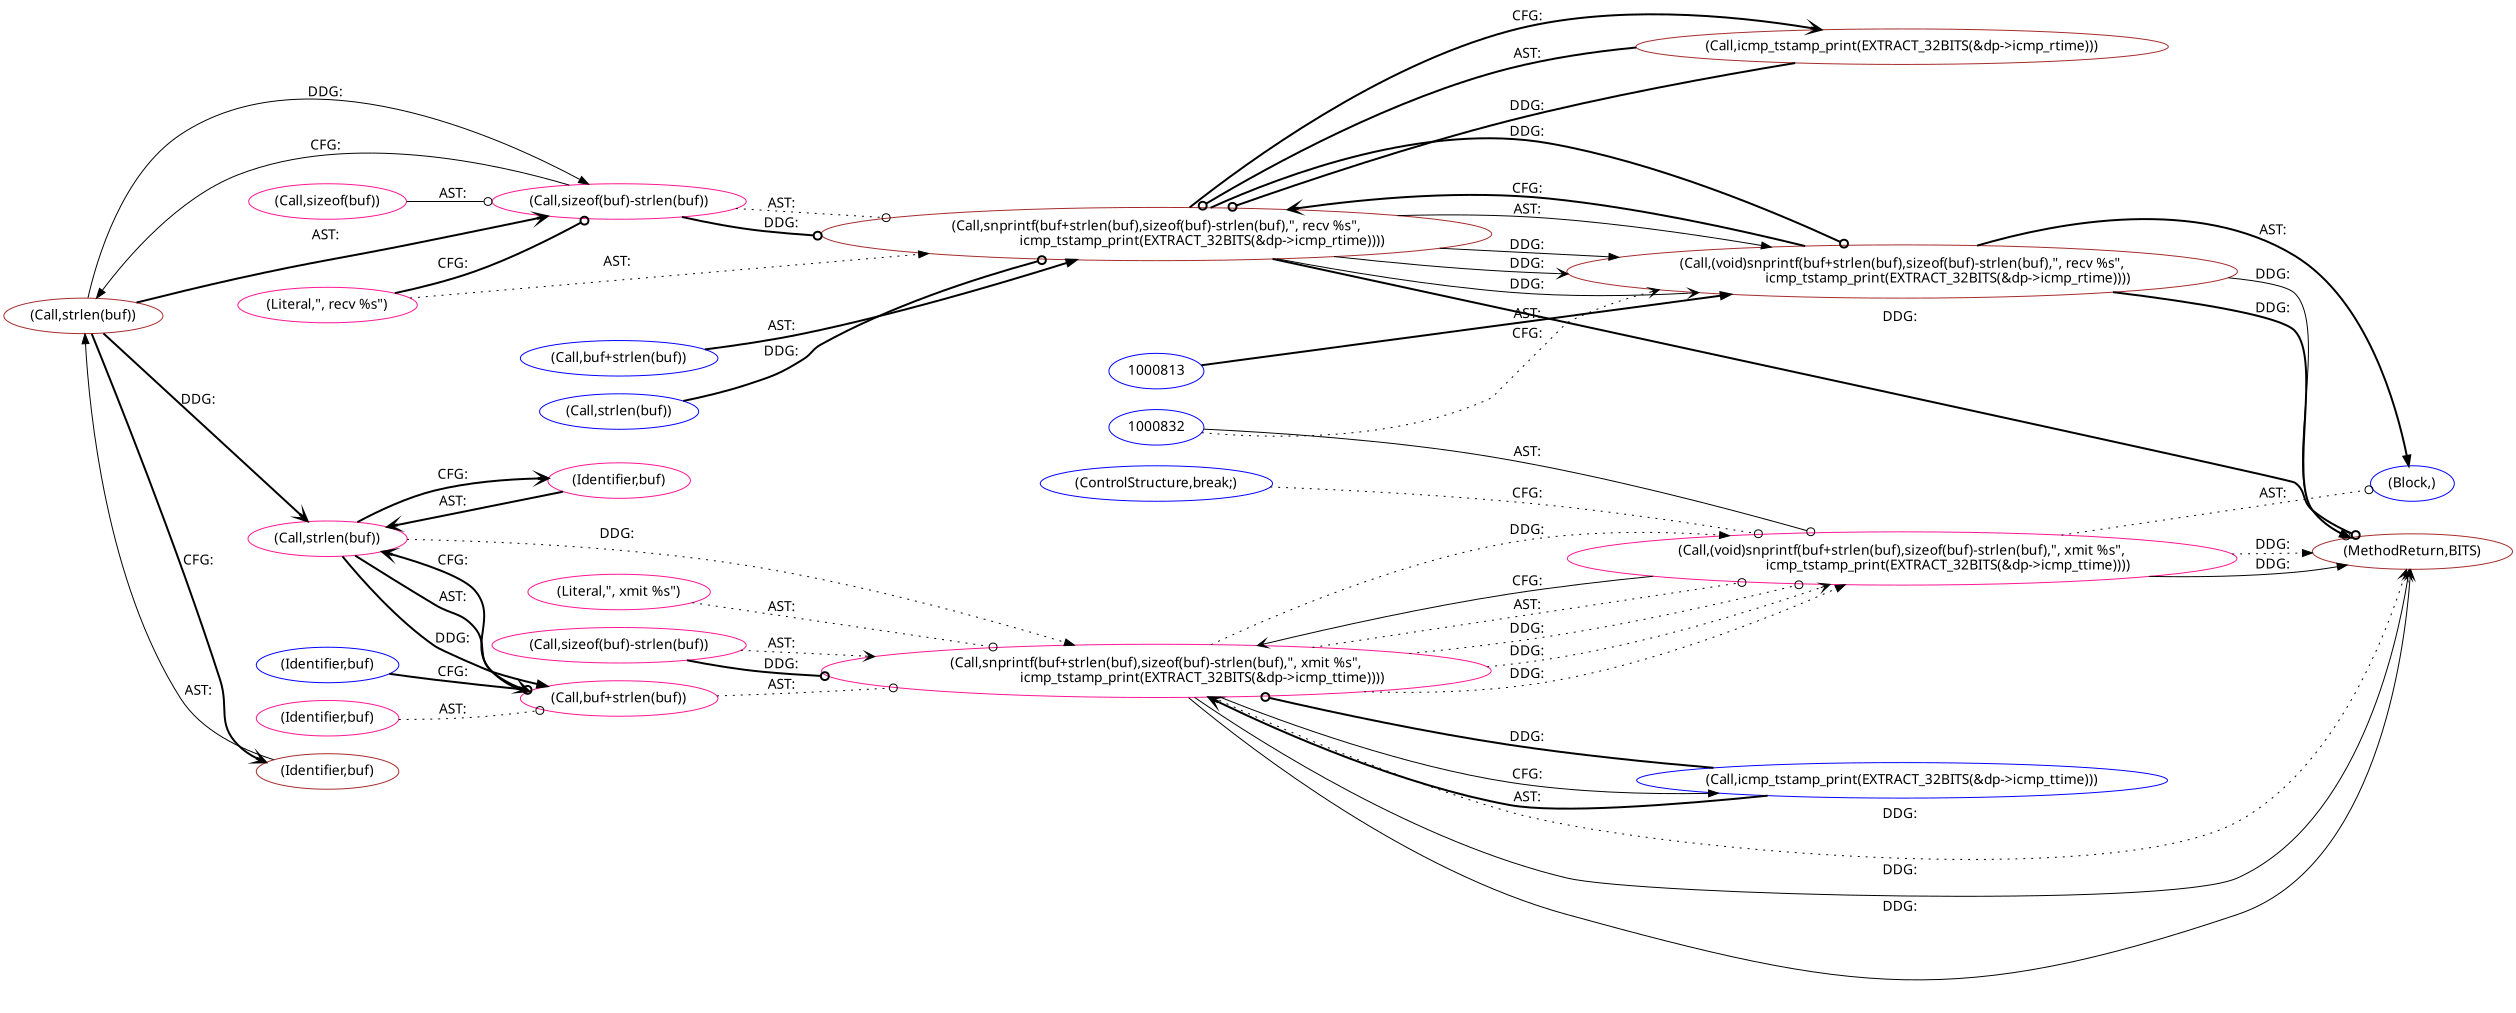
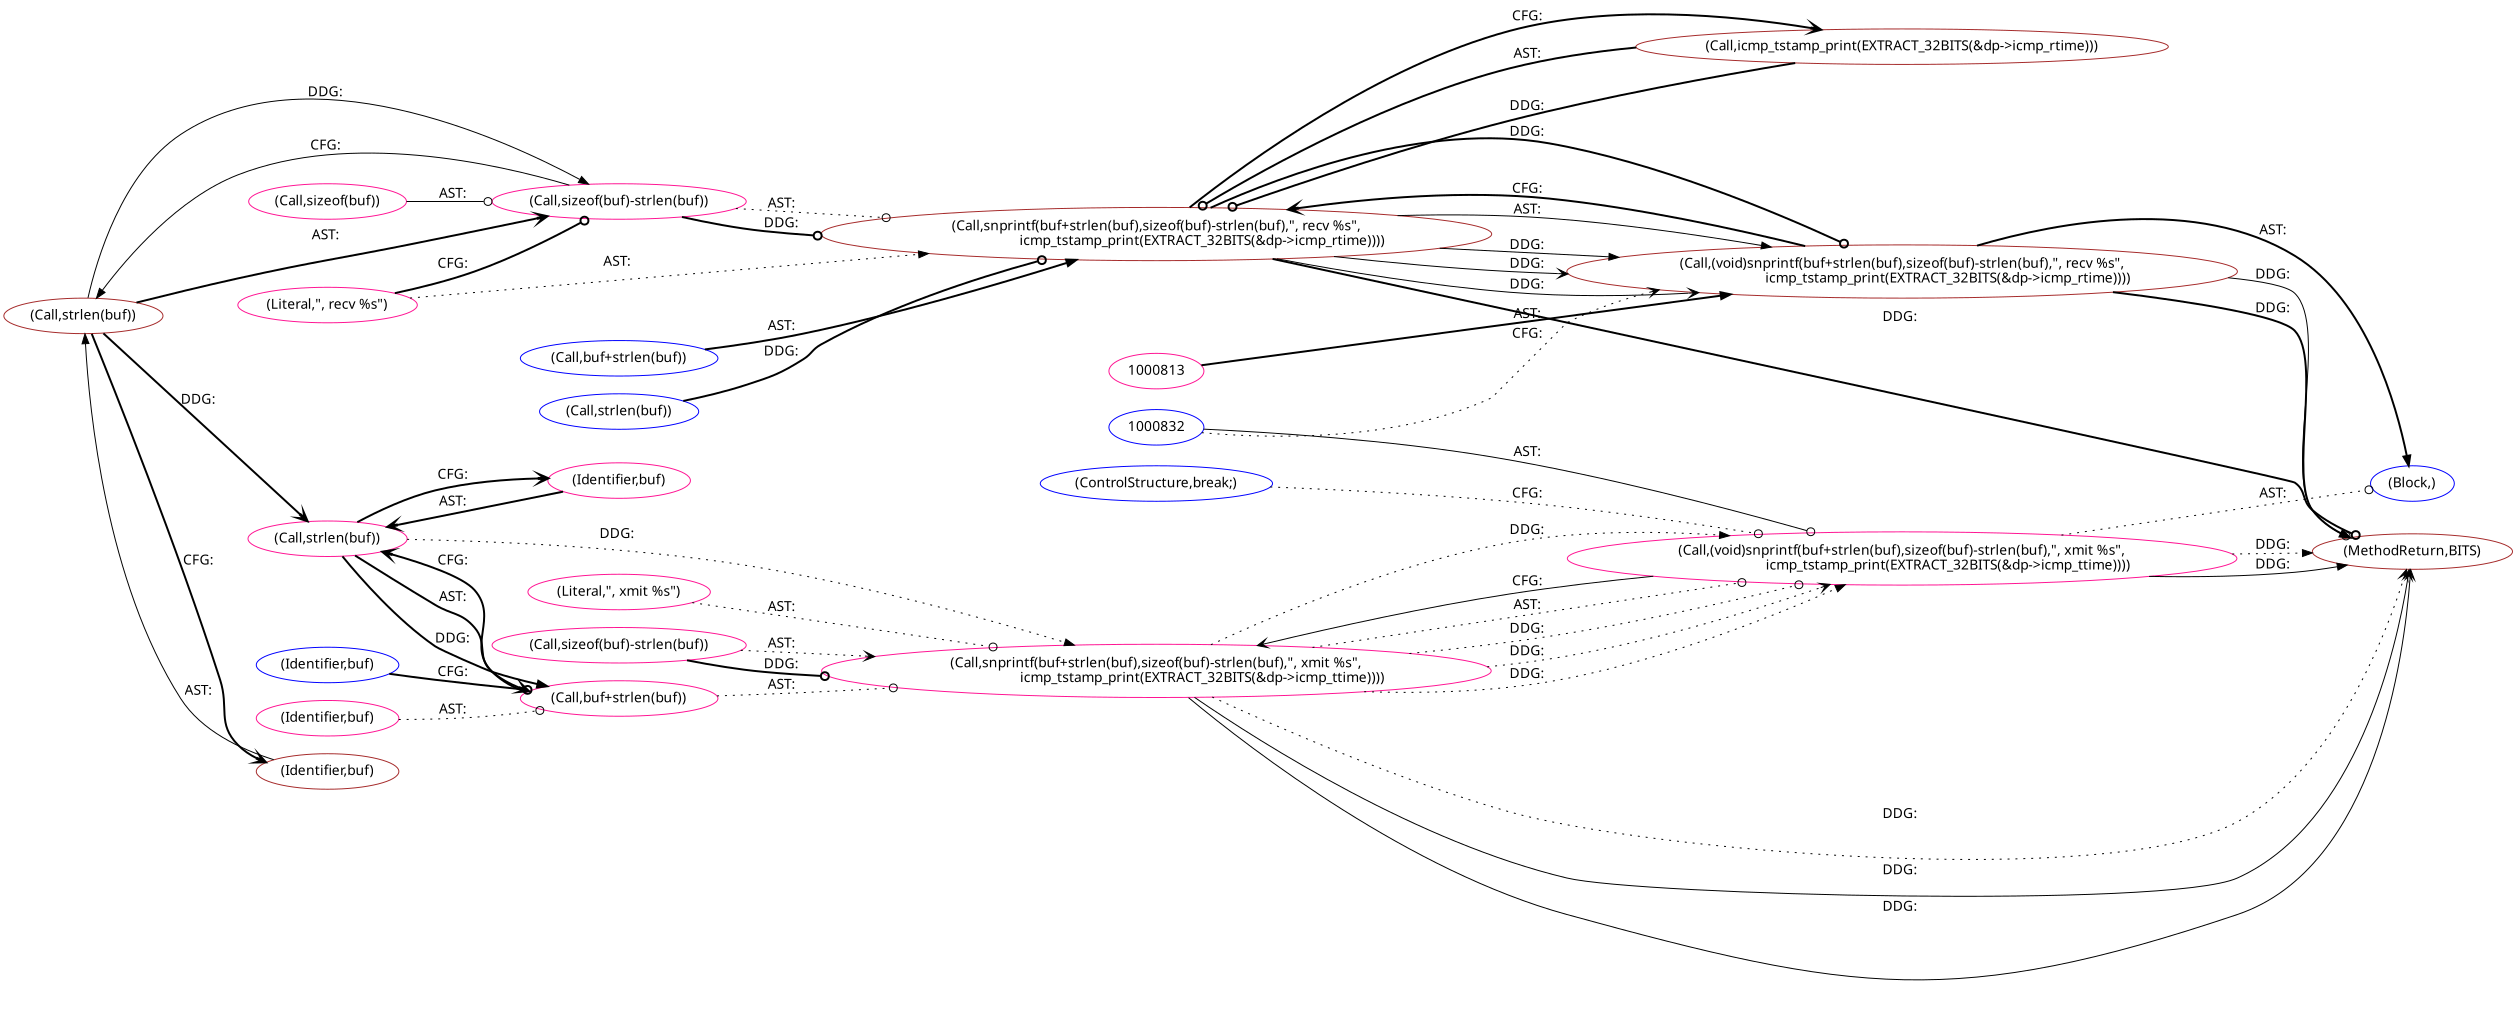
(1156, 371) -> (1156, 371)
(1902, 780) -> none
